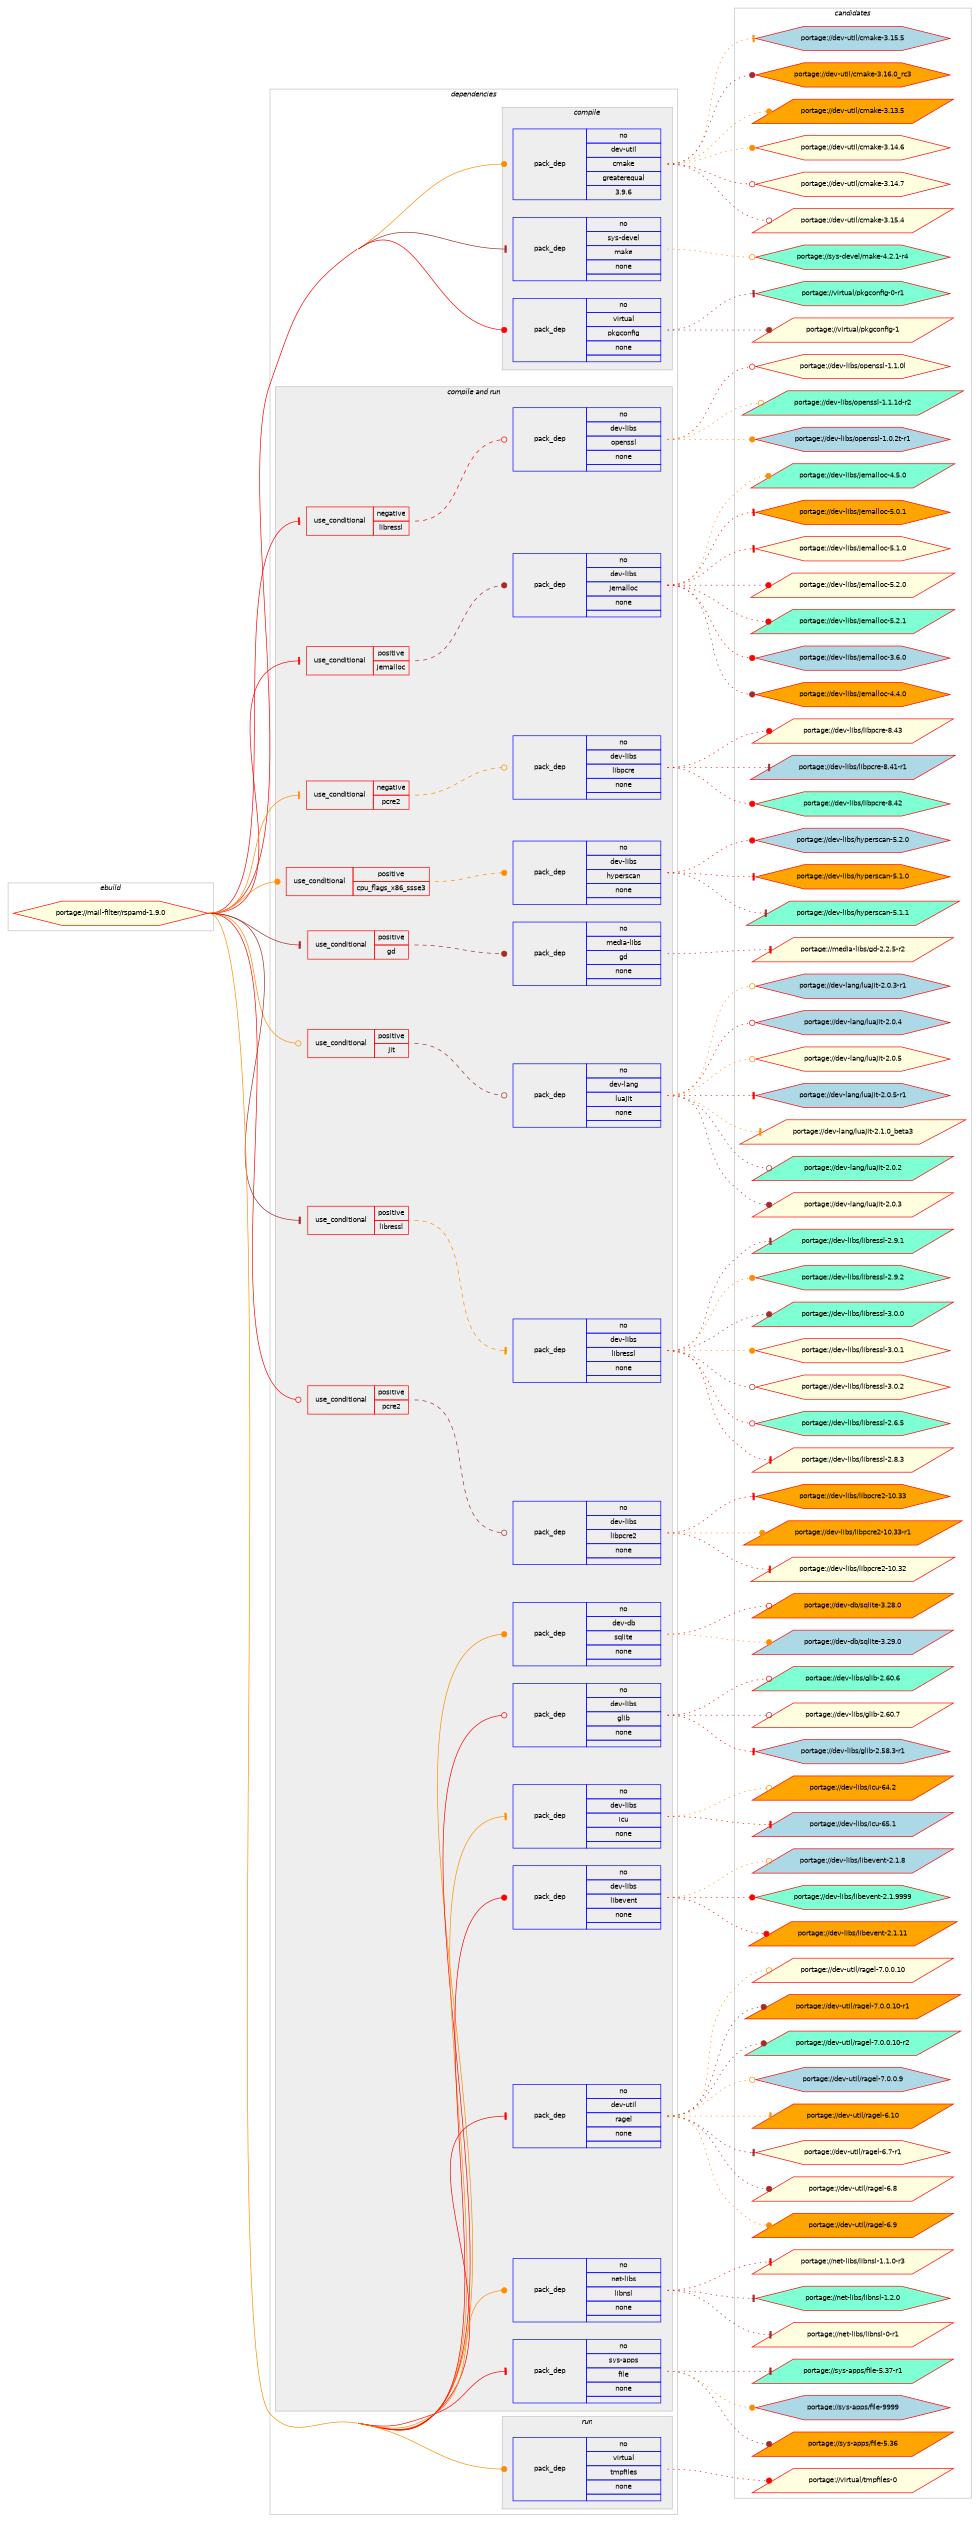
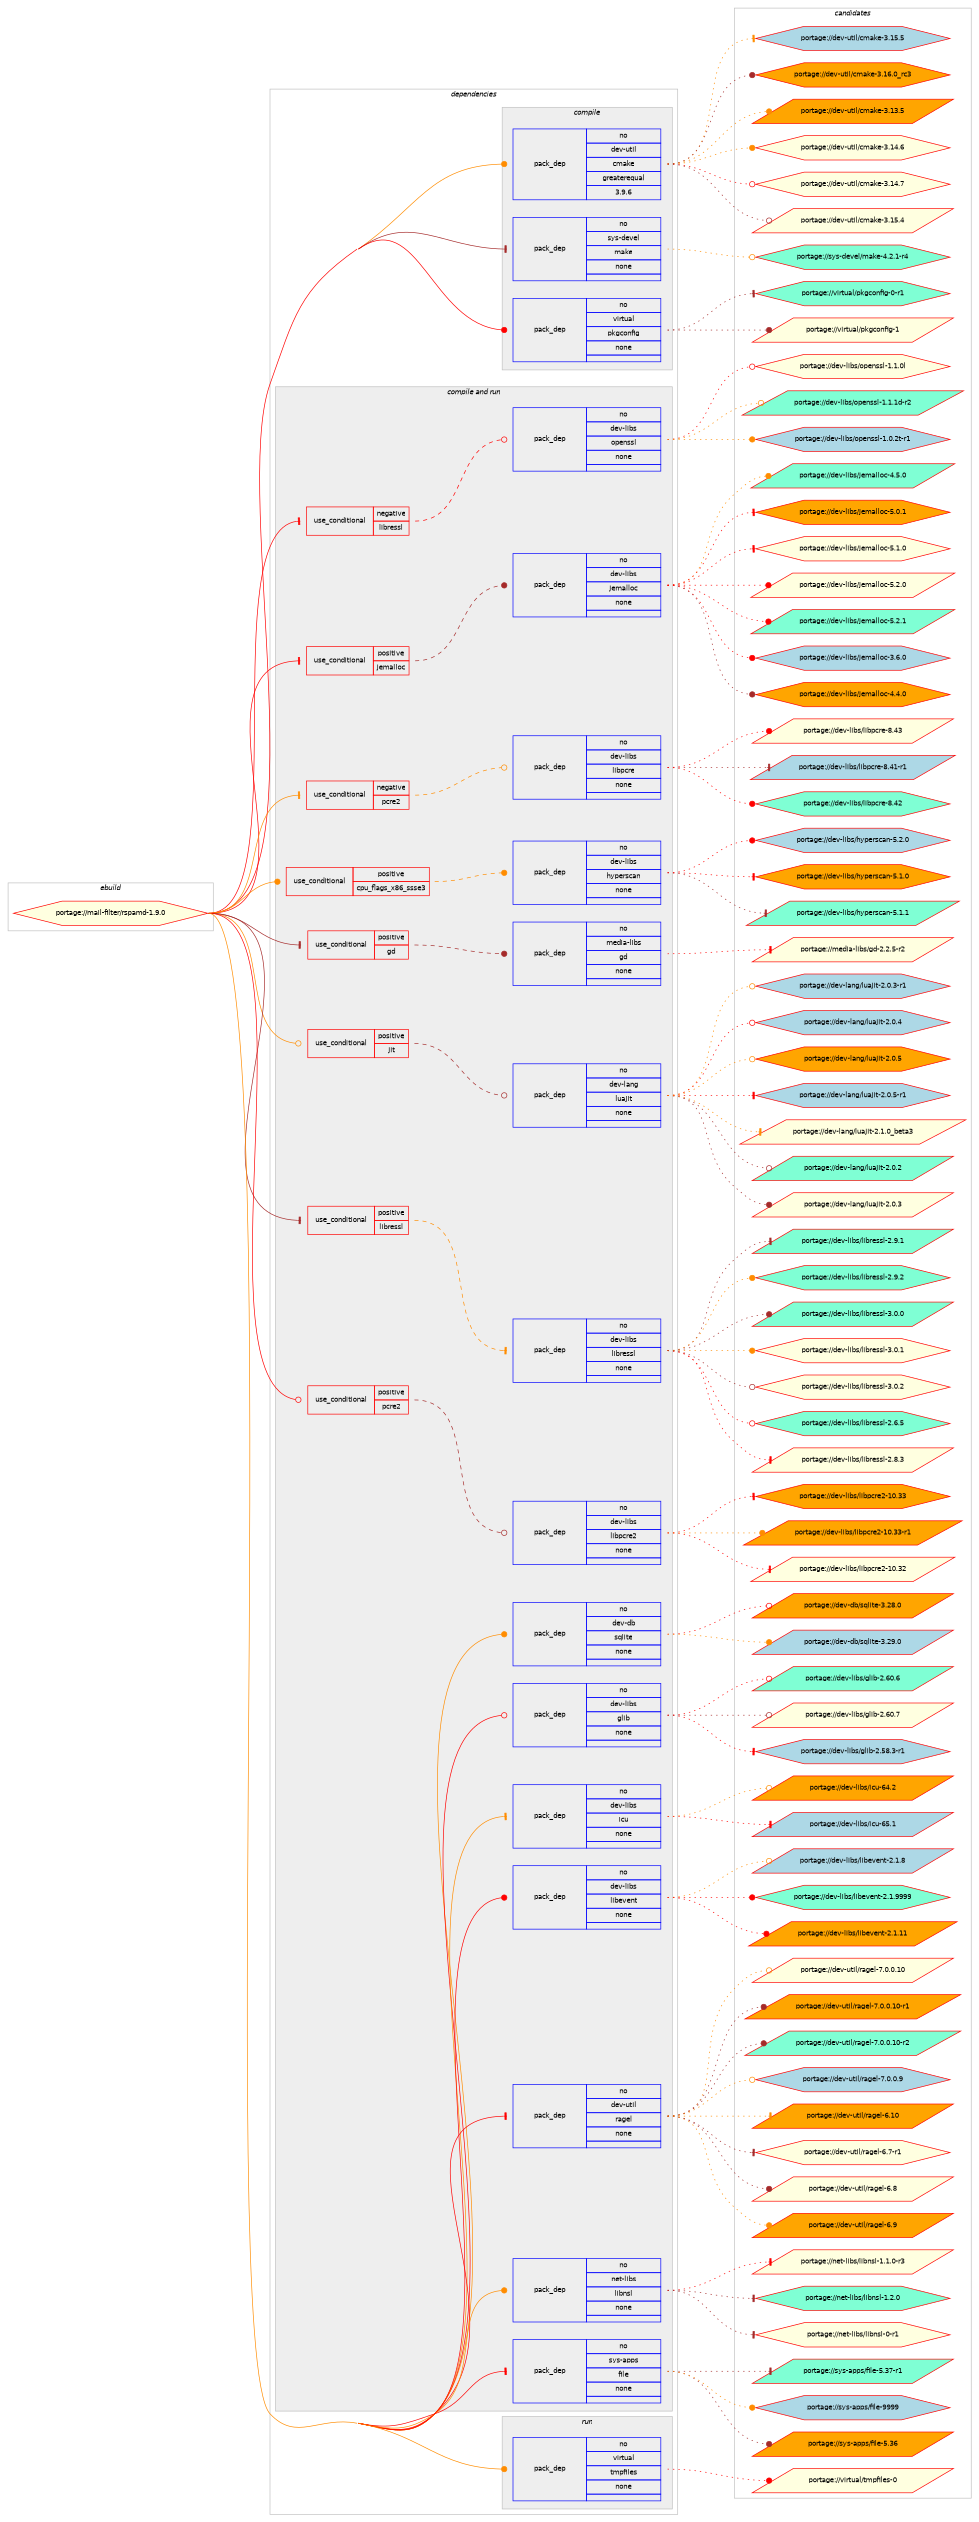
(853, 1059) -> (853, 1059)
(853, 2335) -> (853, 2335)
